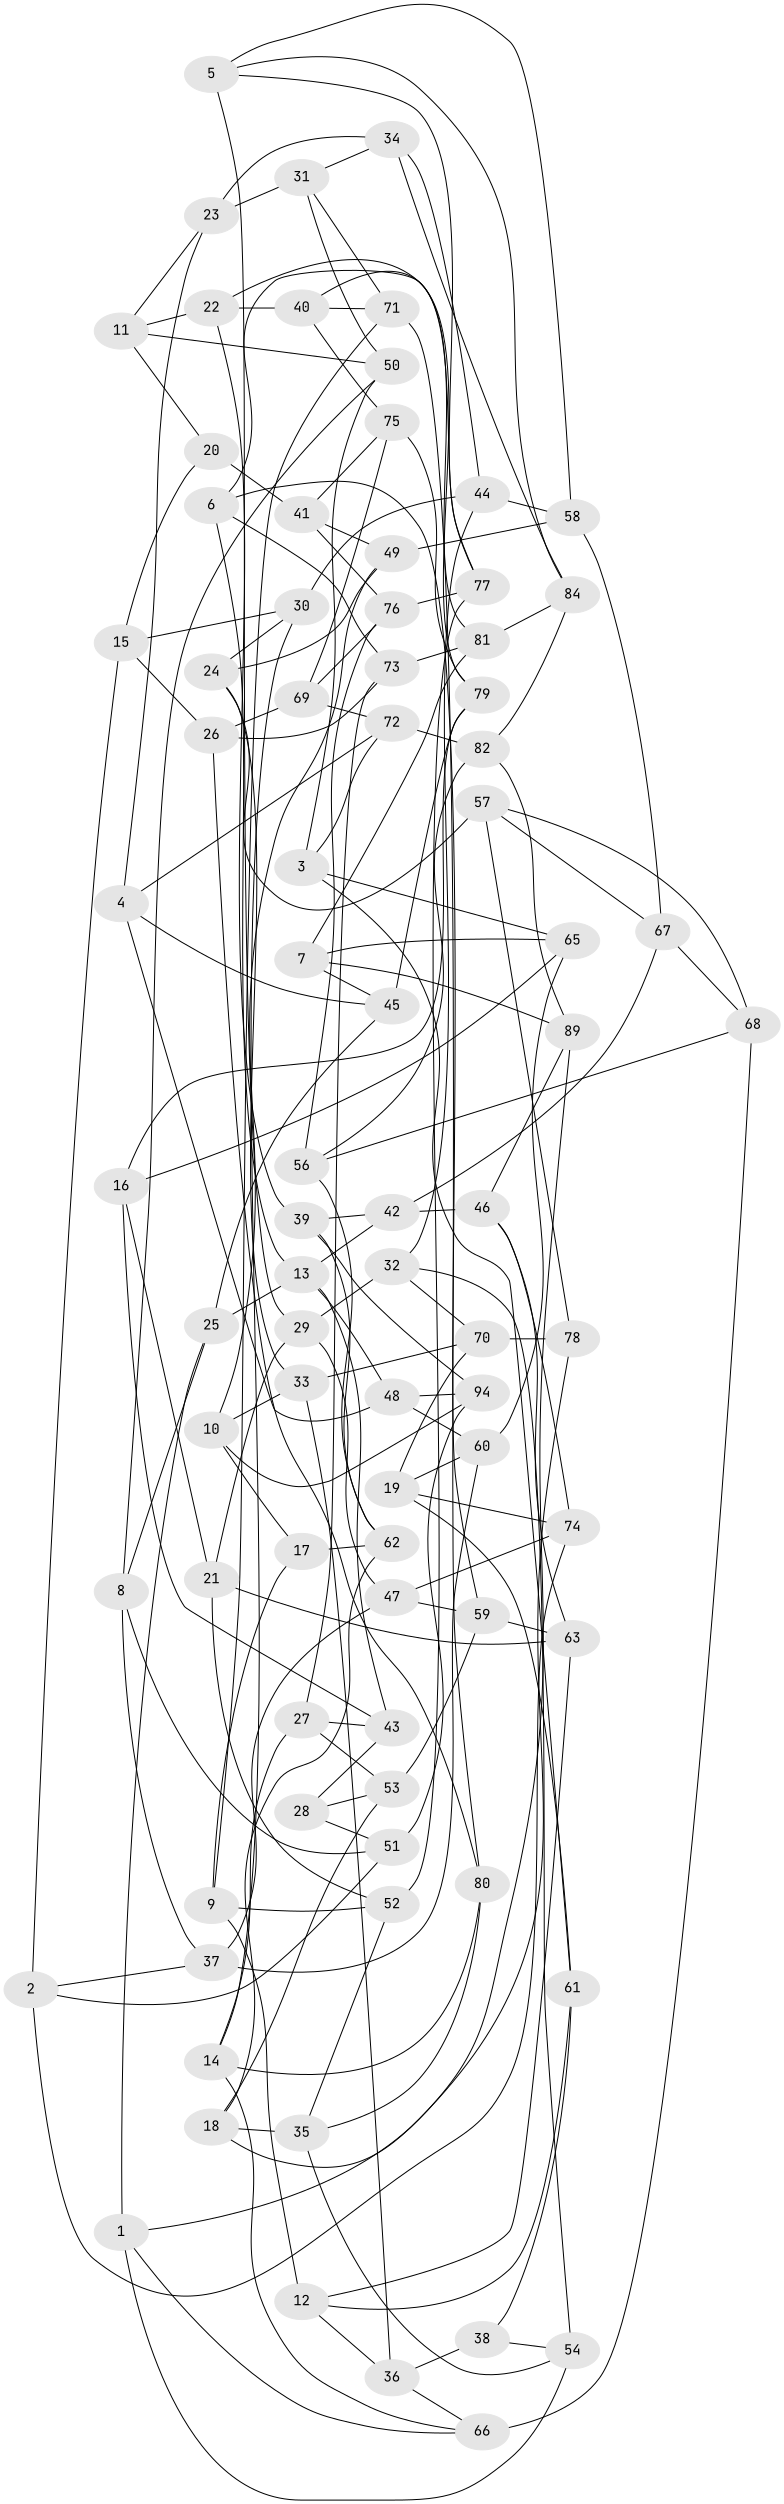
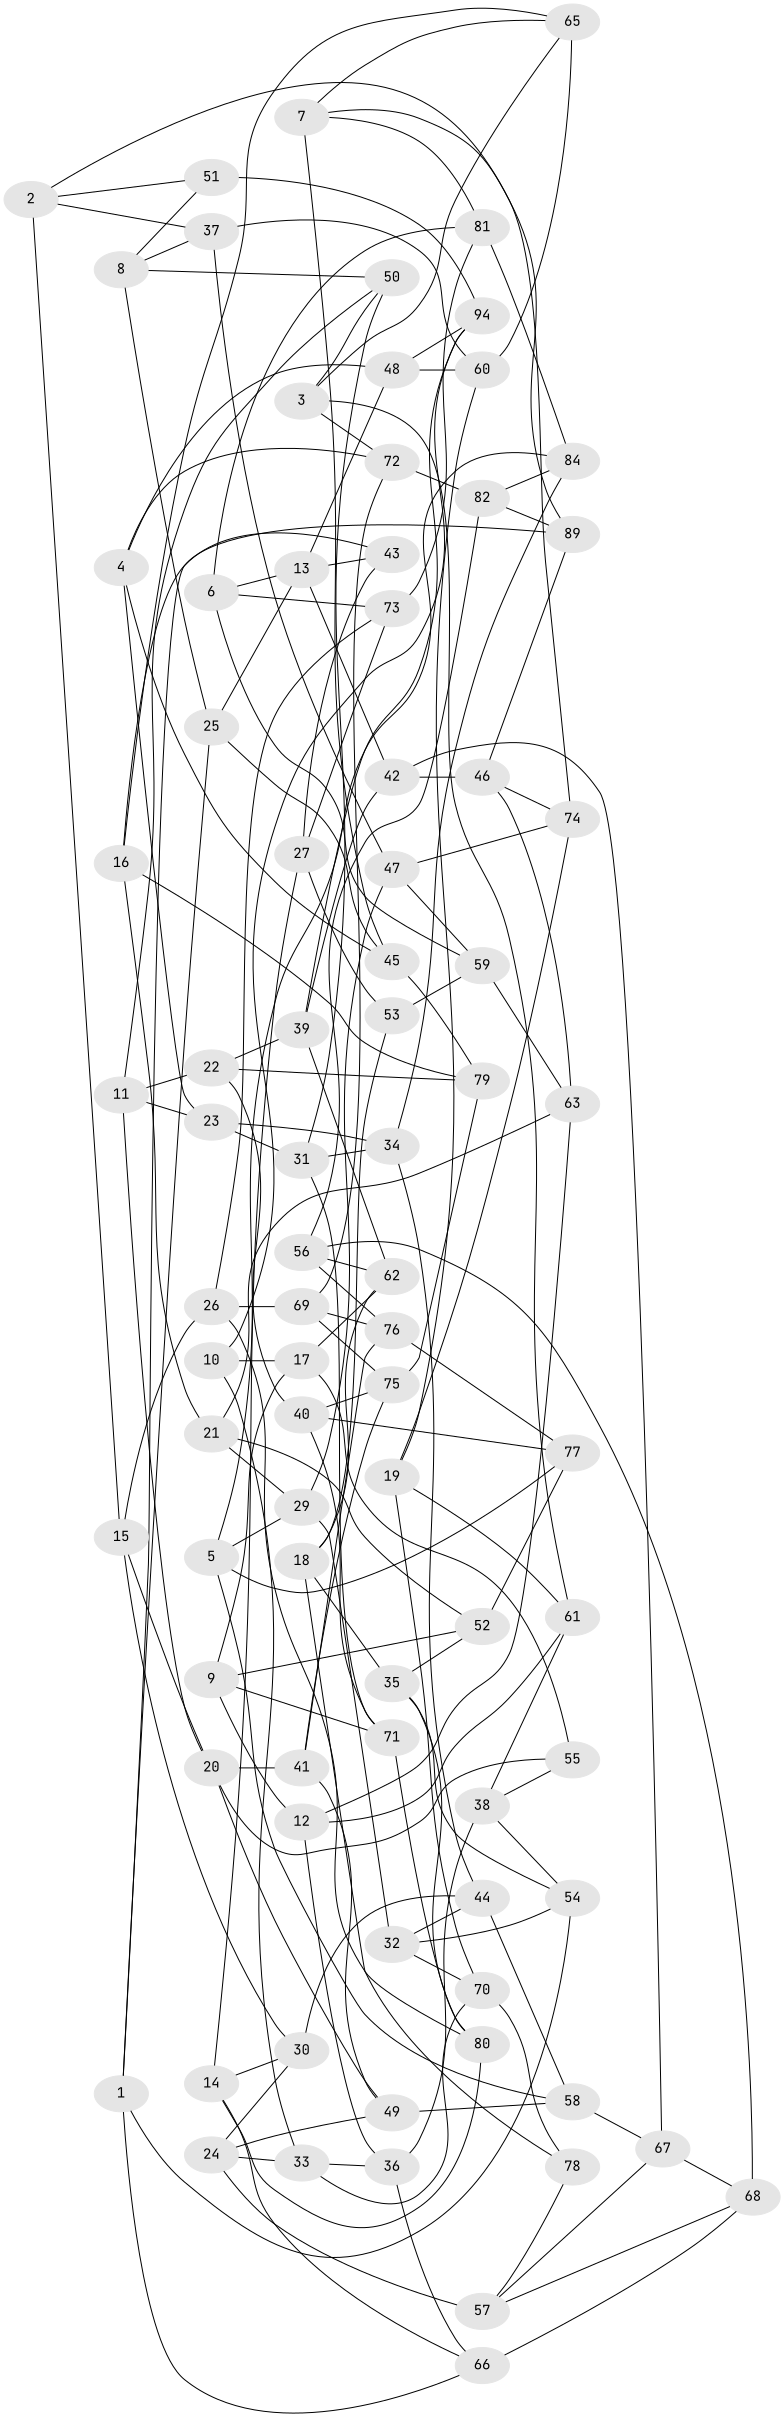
(263, 895) -> (288, 1947)
none -> (573, 1760)
(302, 1812) -> none
